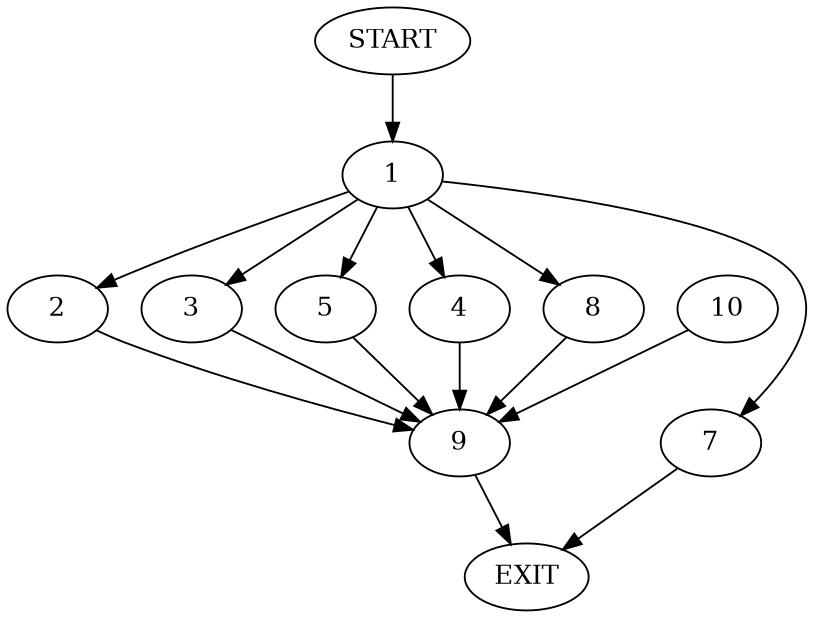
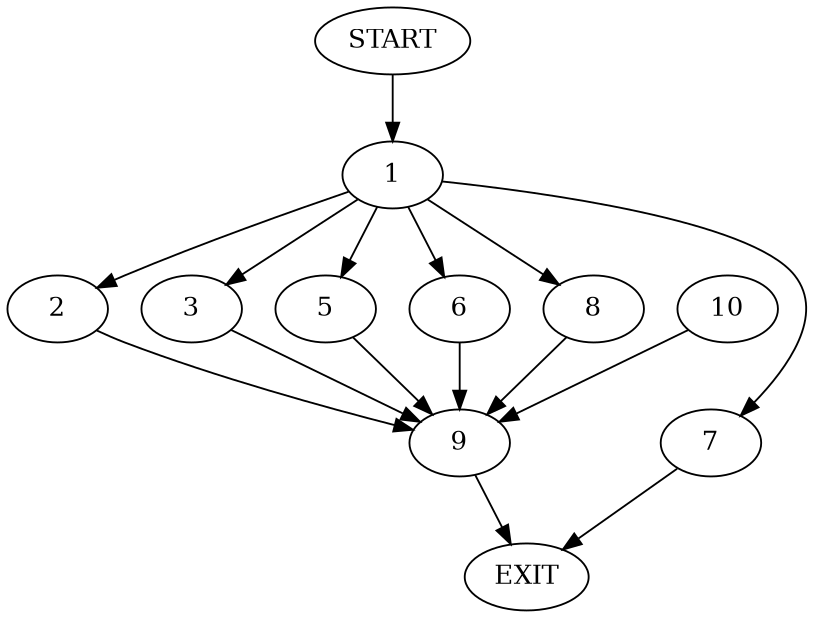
(460, 309) -> (460, 309)
